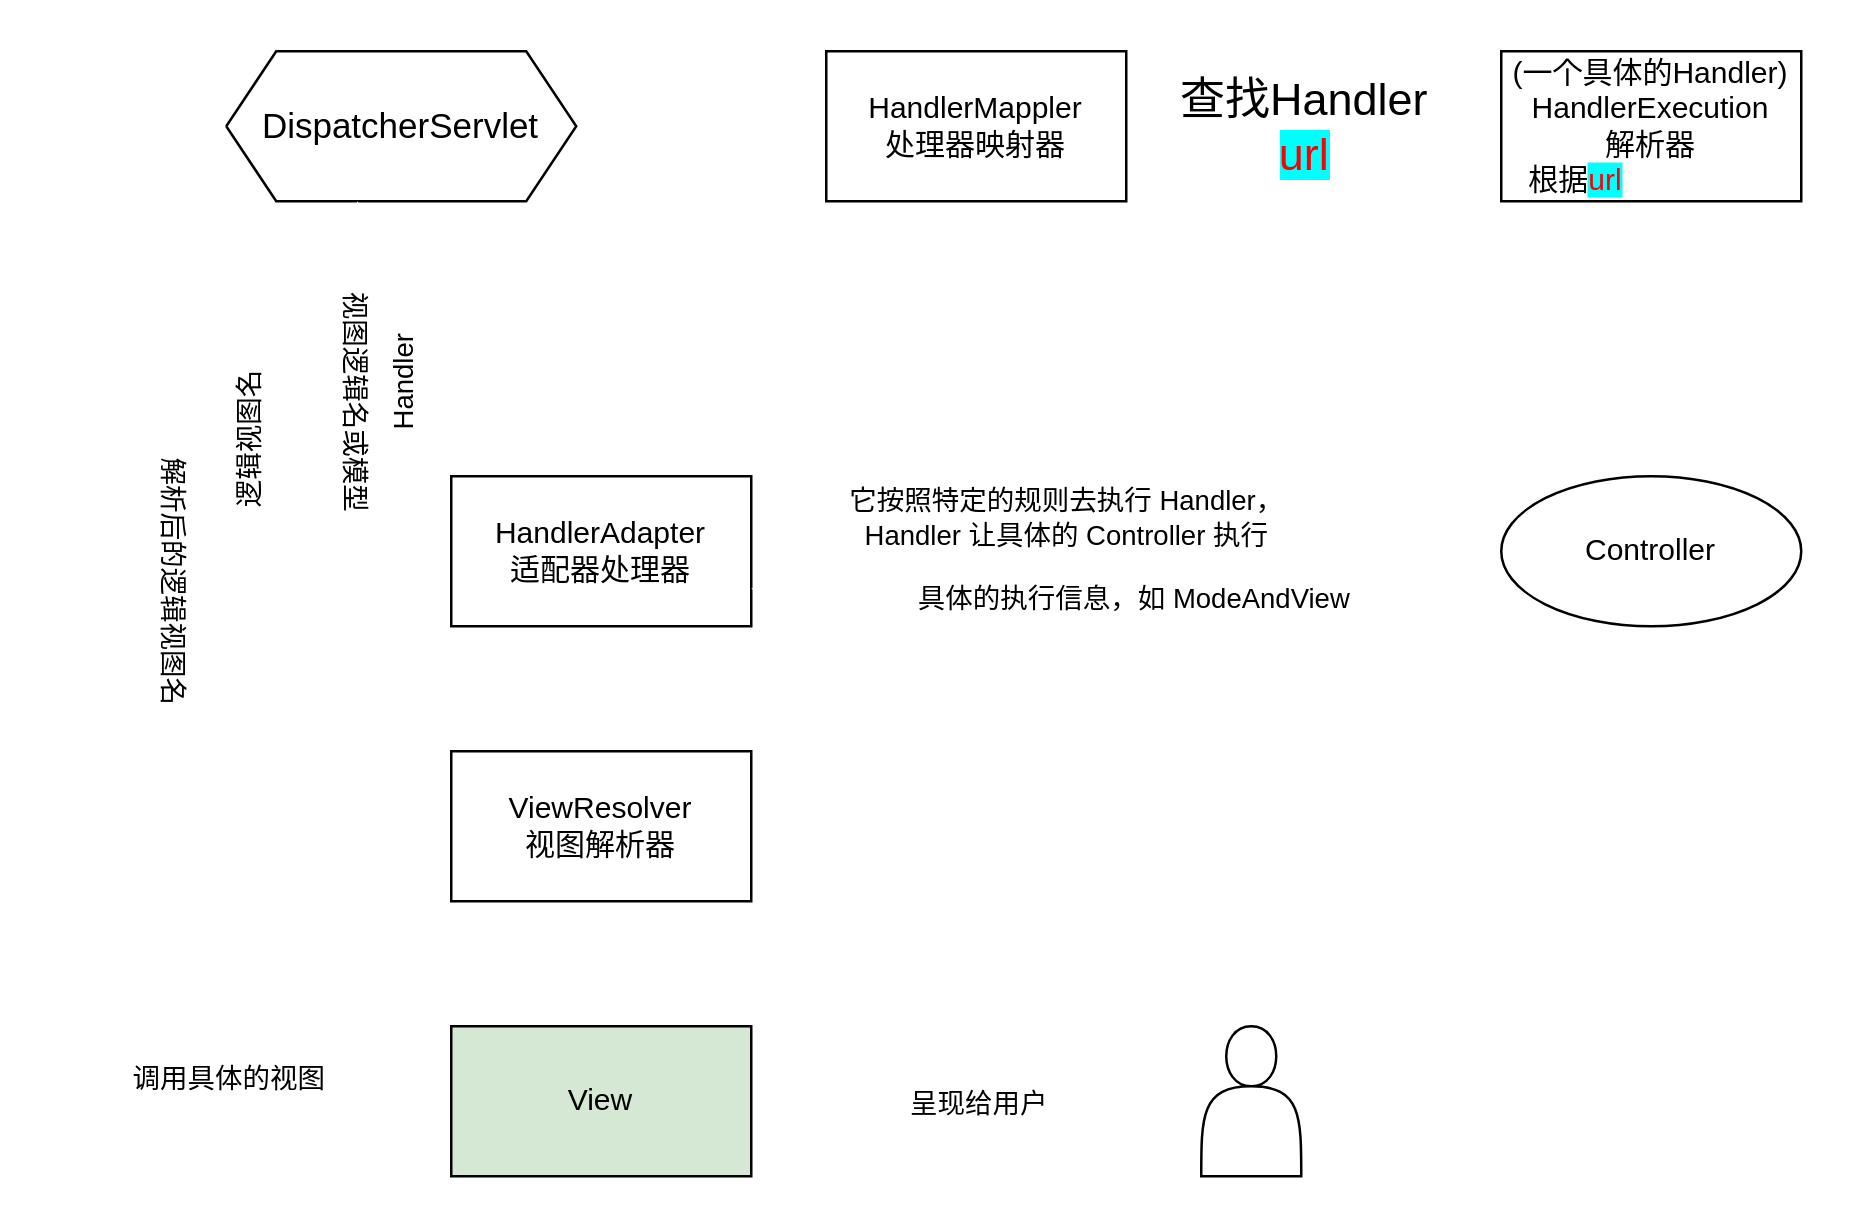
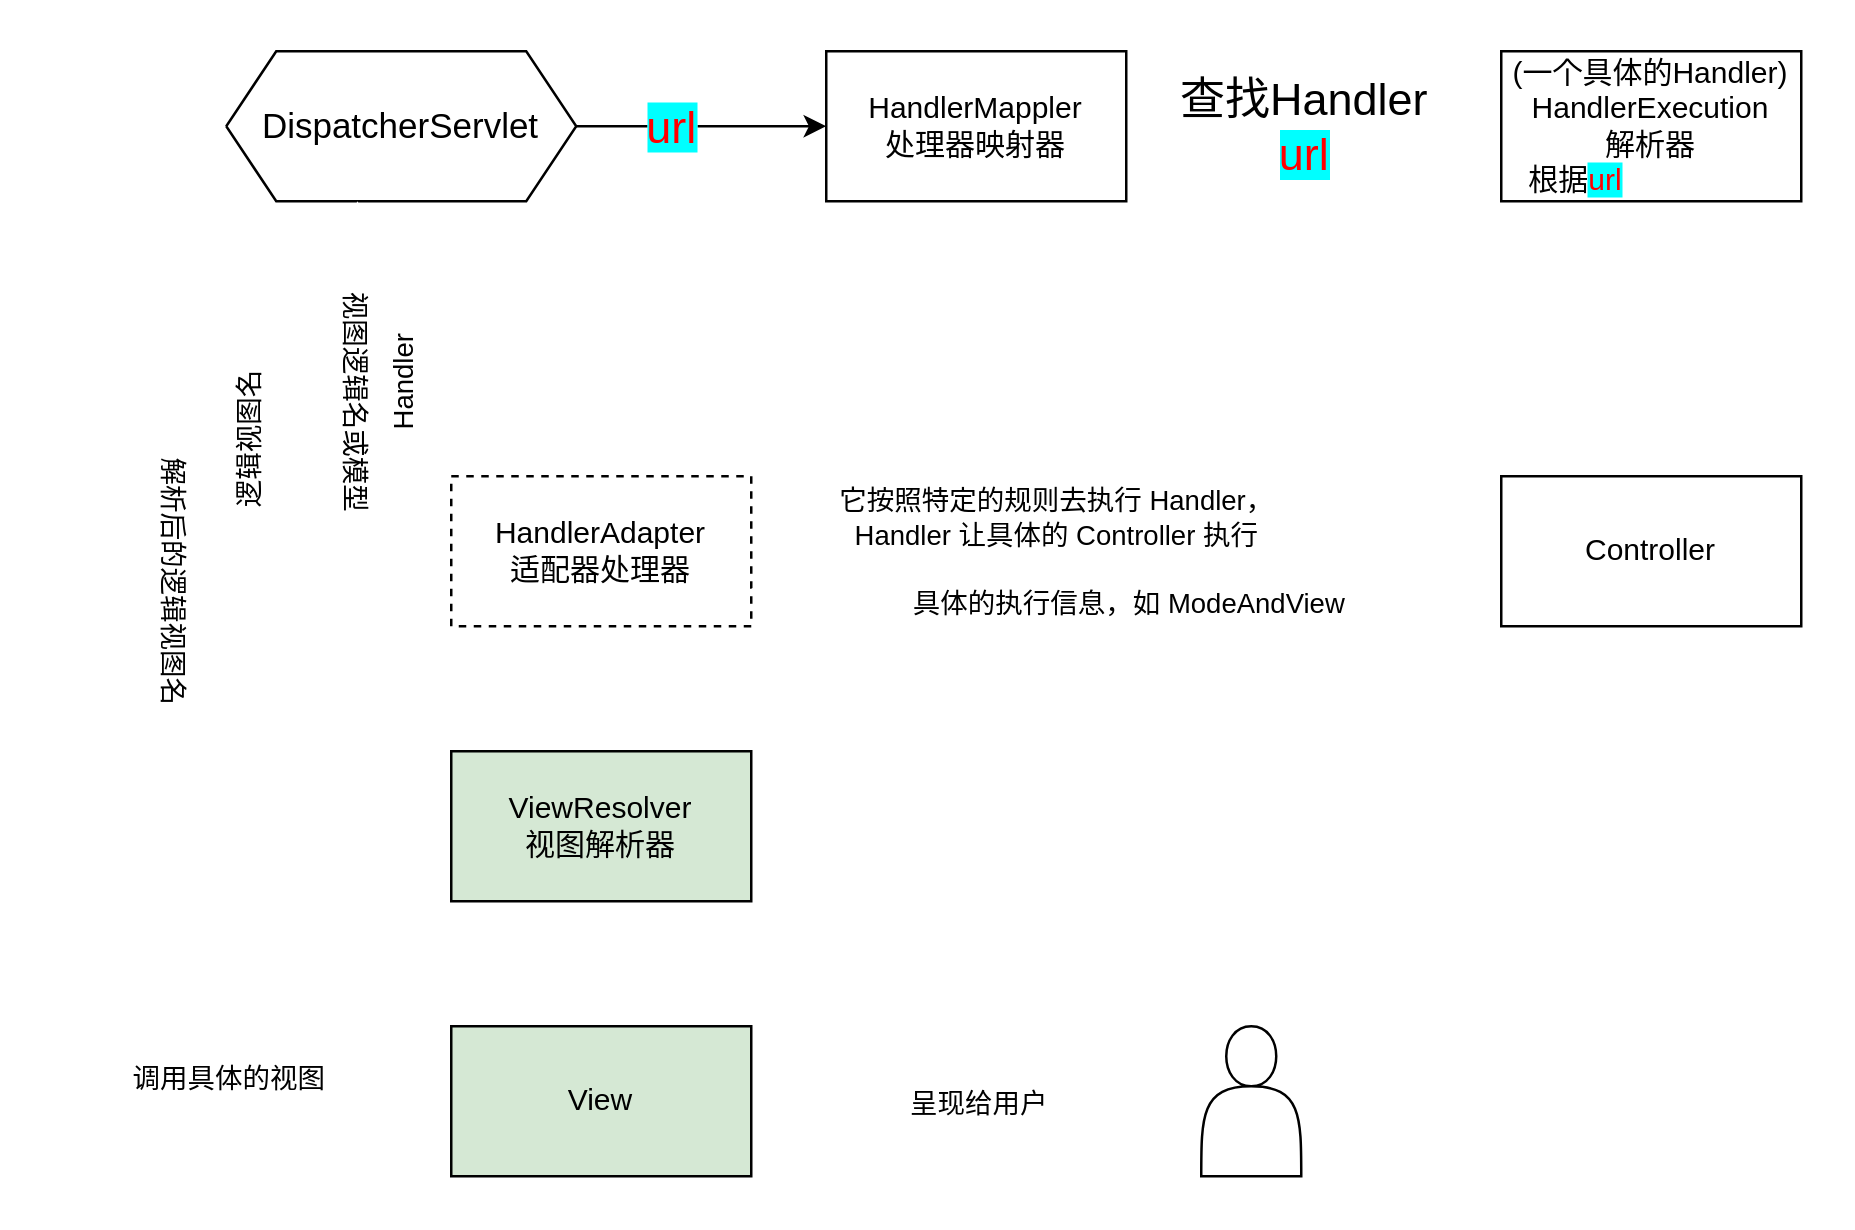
none -> (693, 126)
(601, 551) -> (601, 551)
(1651, 551) -> (1651, 551)
(601, 826) -> (601, 826)
